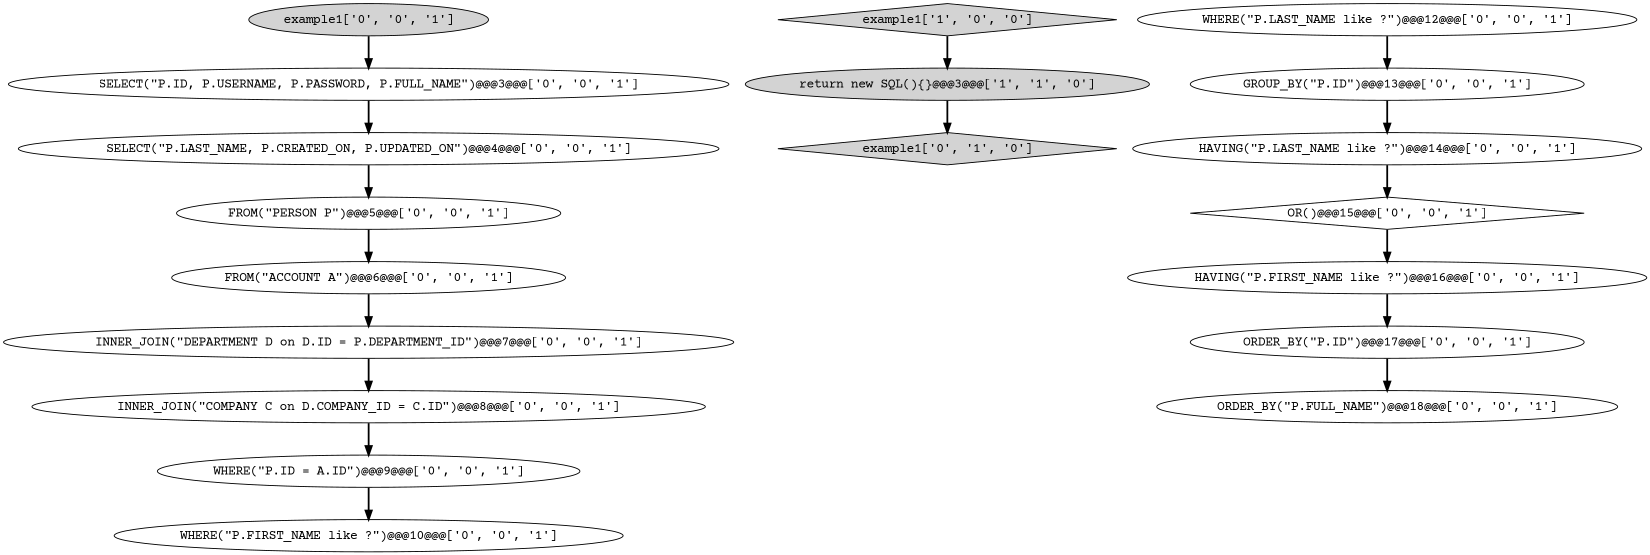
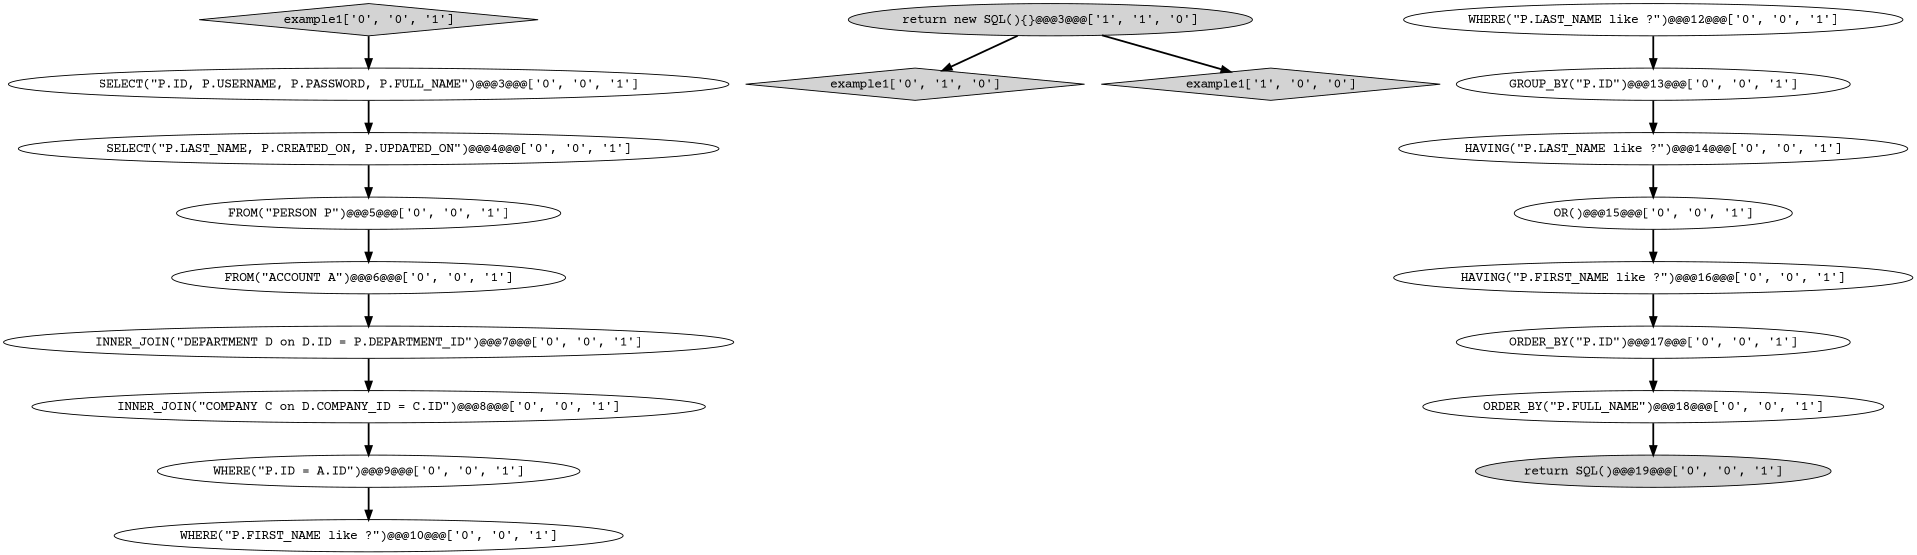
(369, 20) -> (369, 20)
(947, 48) -> (1162, 52)
(1387, 213) -> (1653, 213)
none -> (1653, 471)
